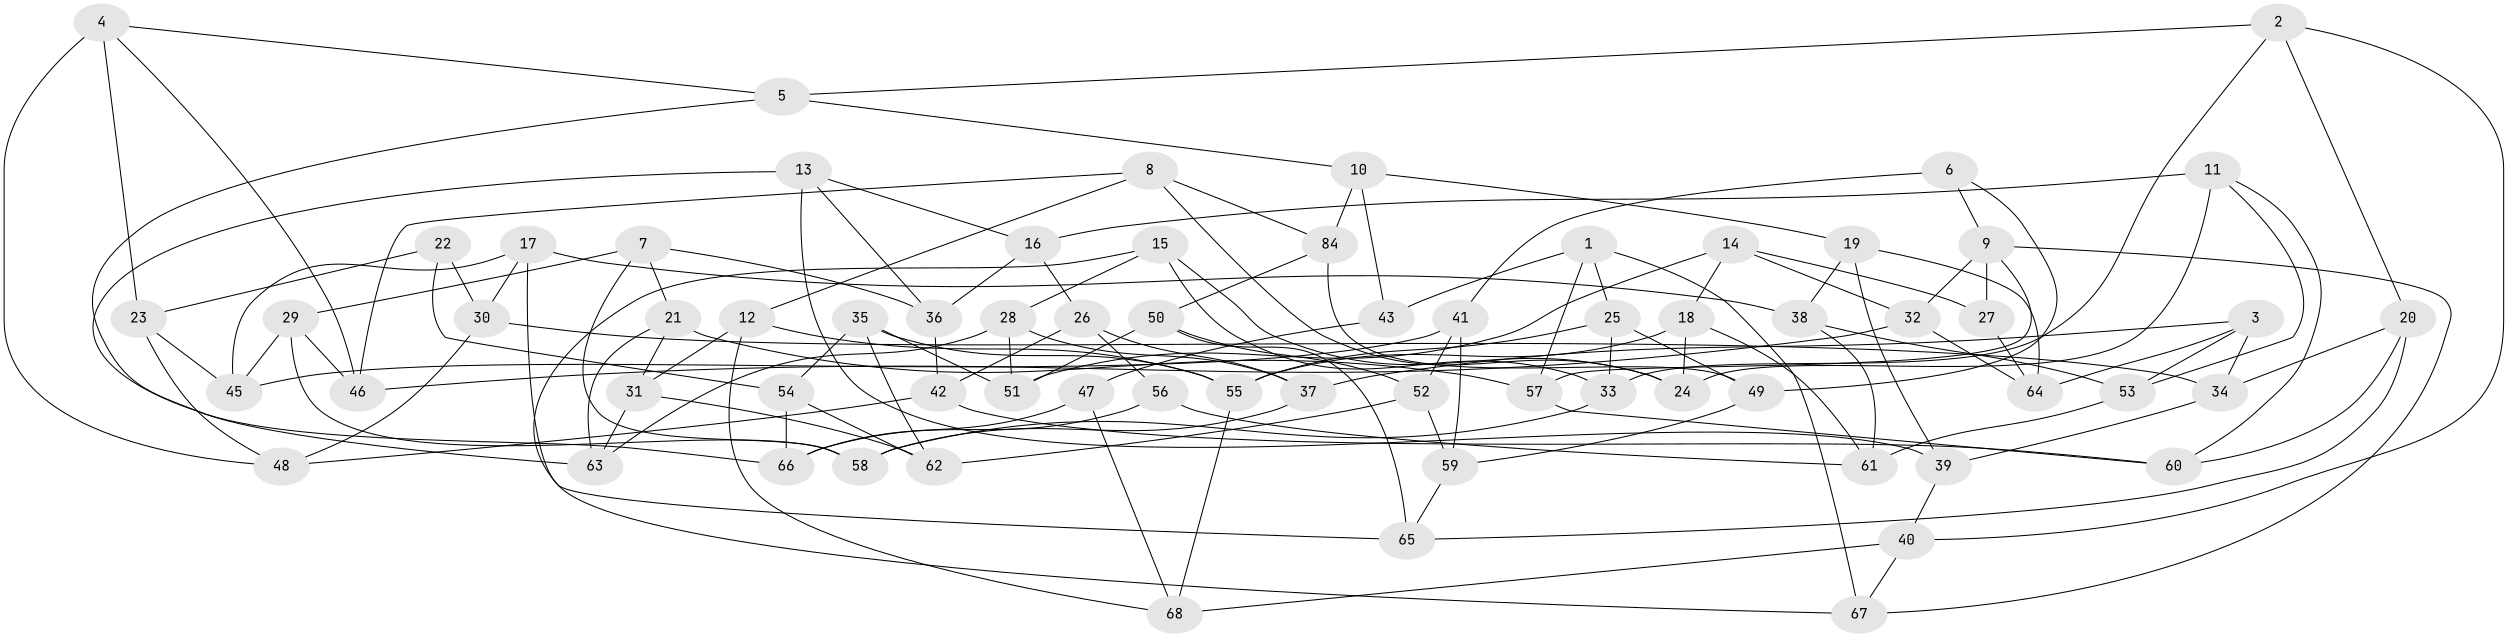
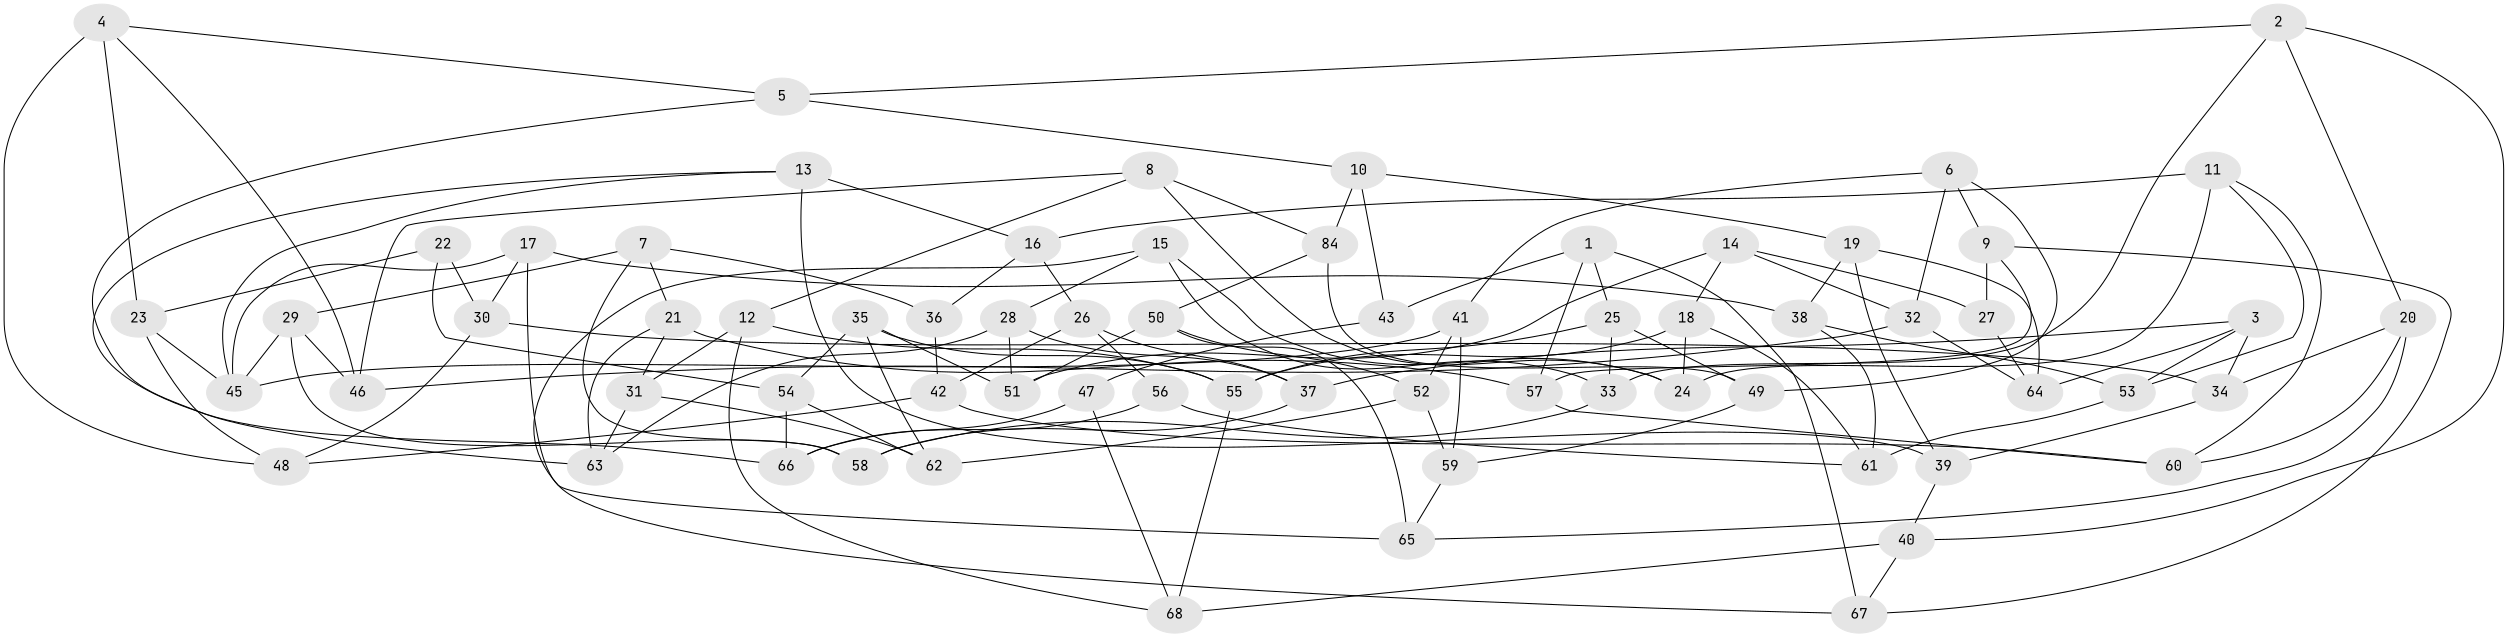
(869, 245) -> (453, 205)
(1950, 282) -> (1931, 245)
